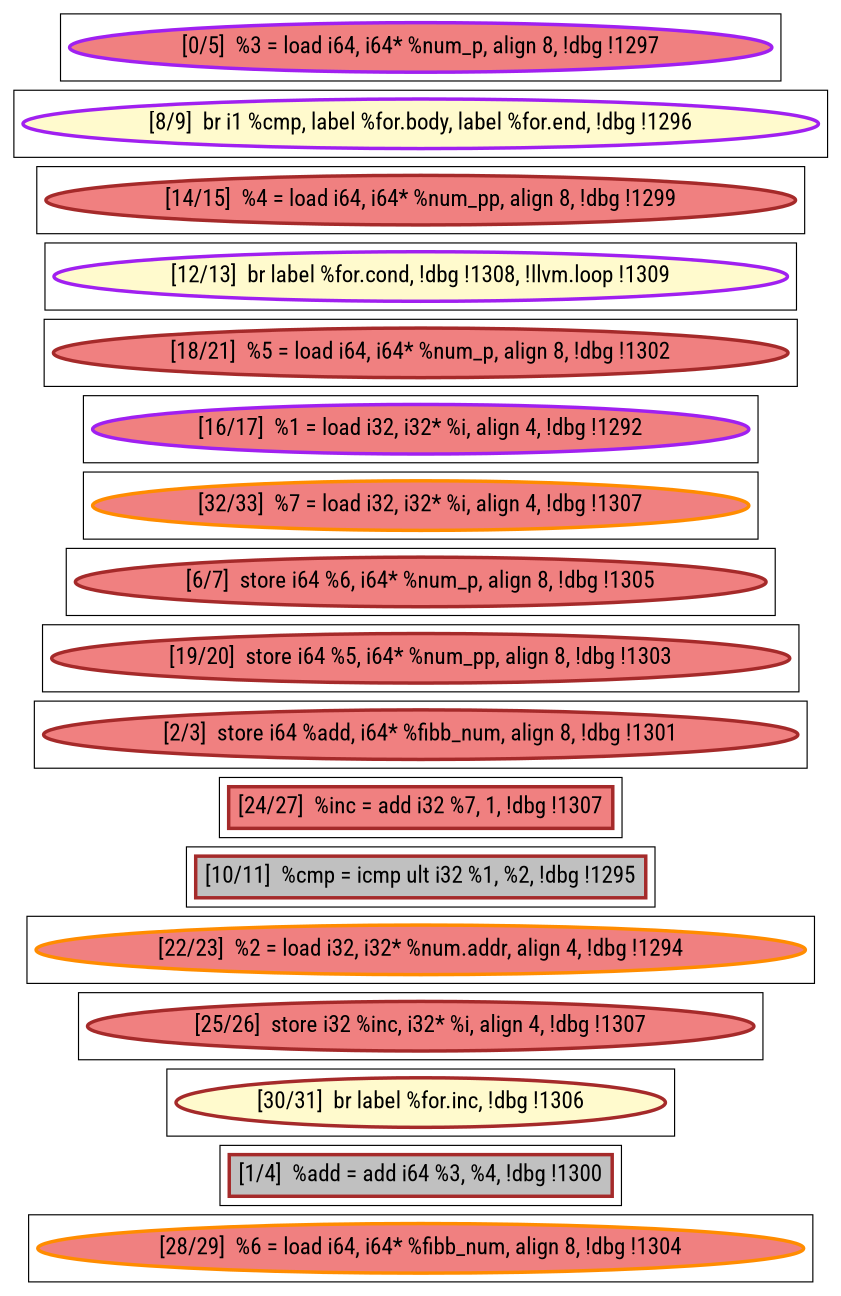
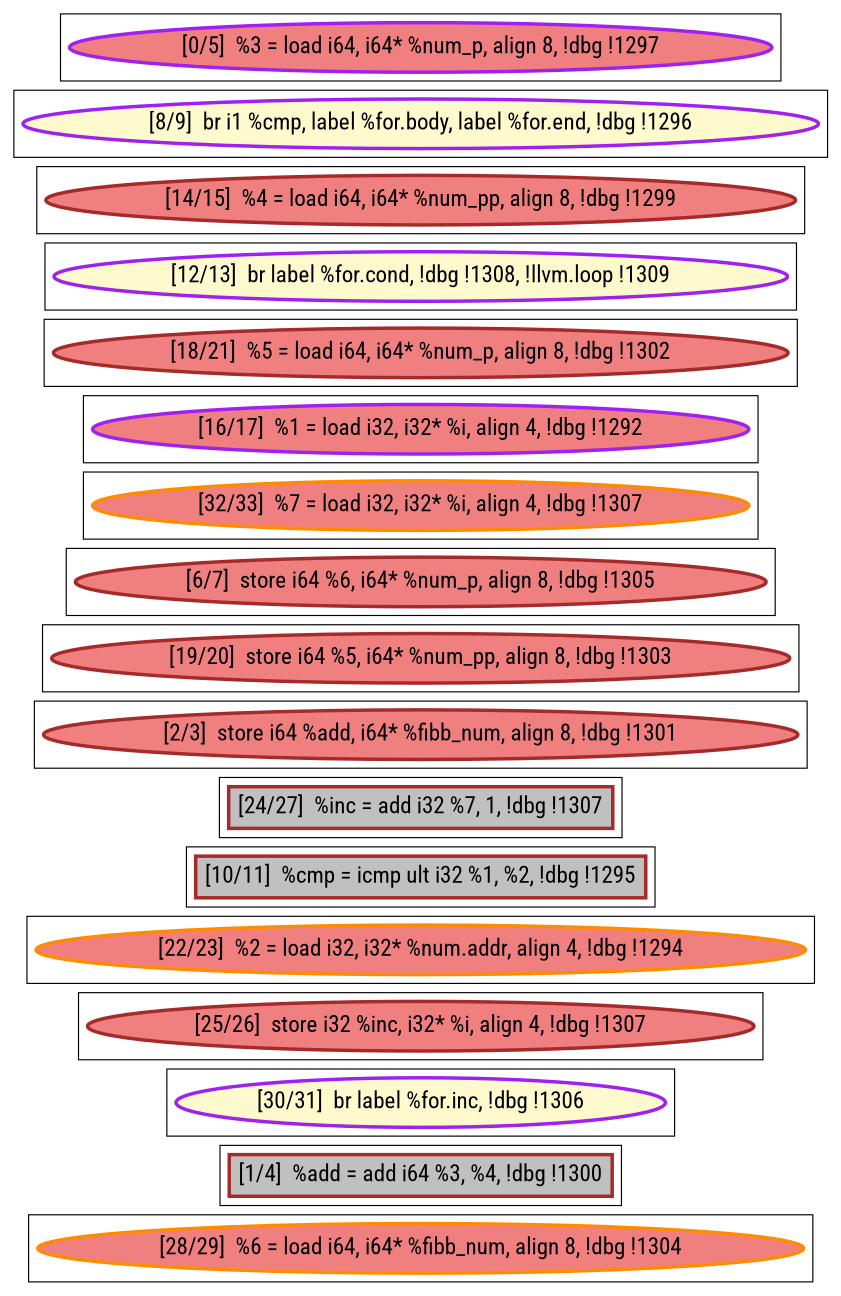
(421, 808) -> (421, 808)
(421, 1103) -> (421, 1103)
